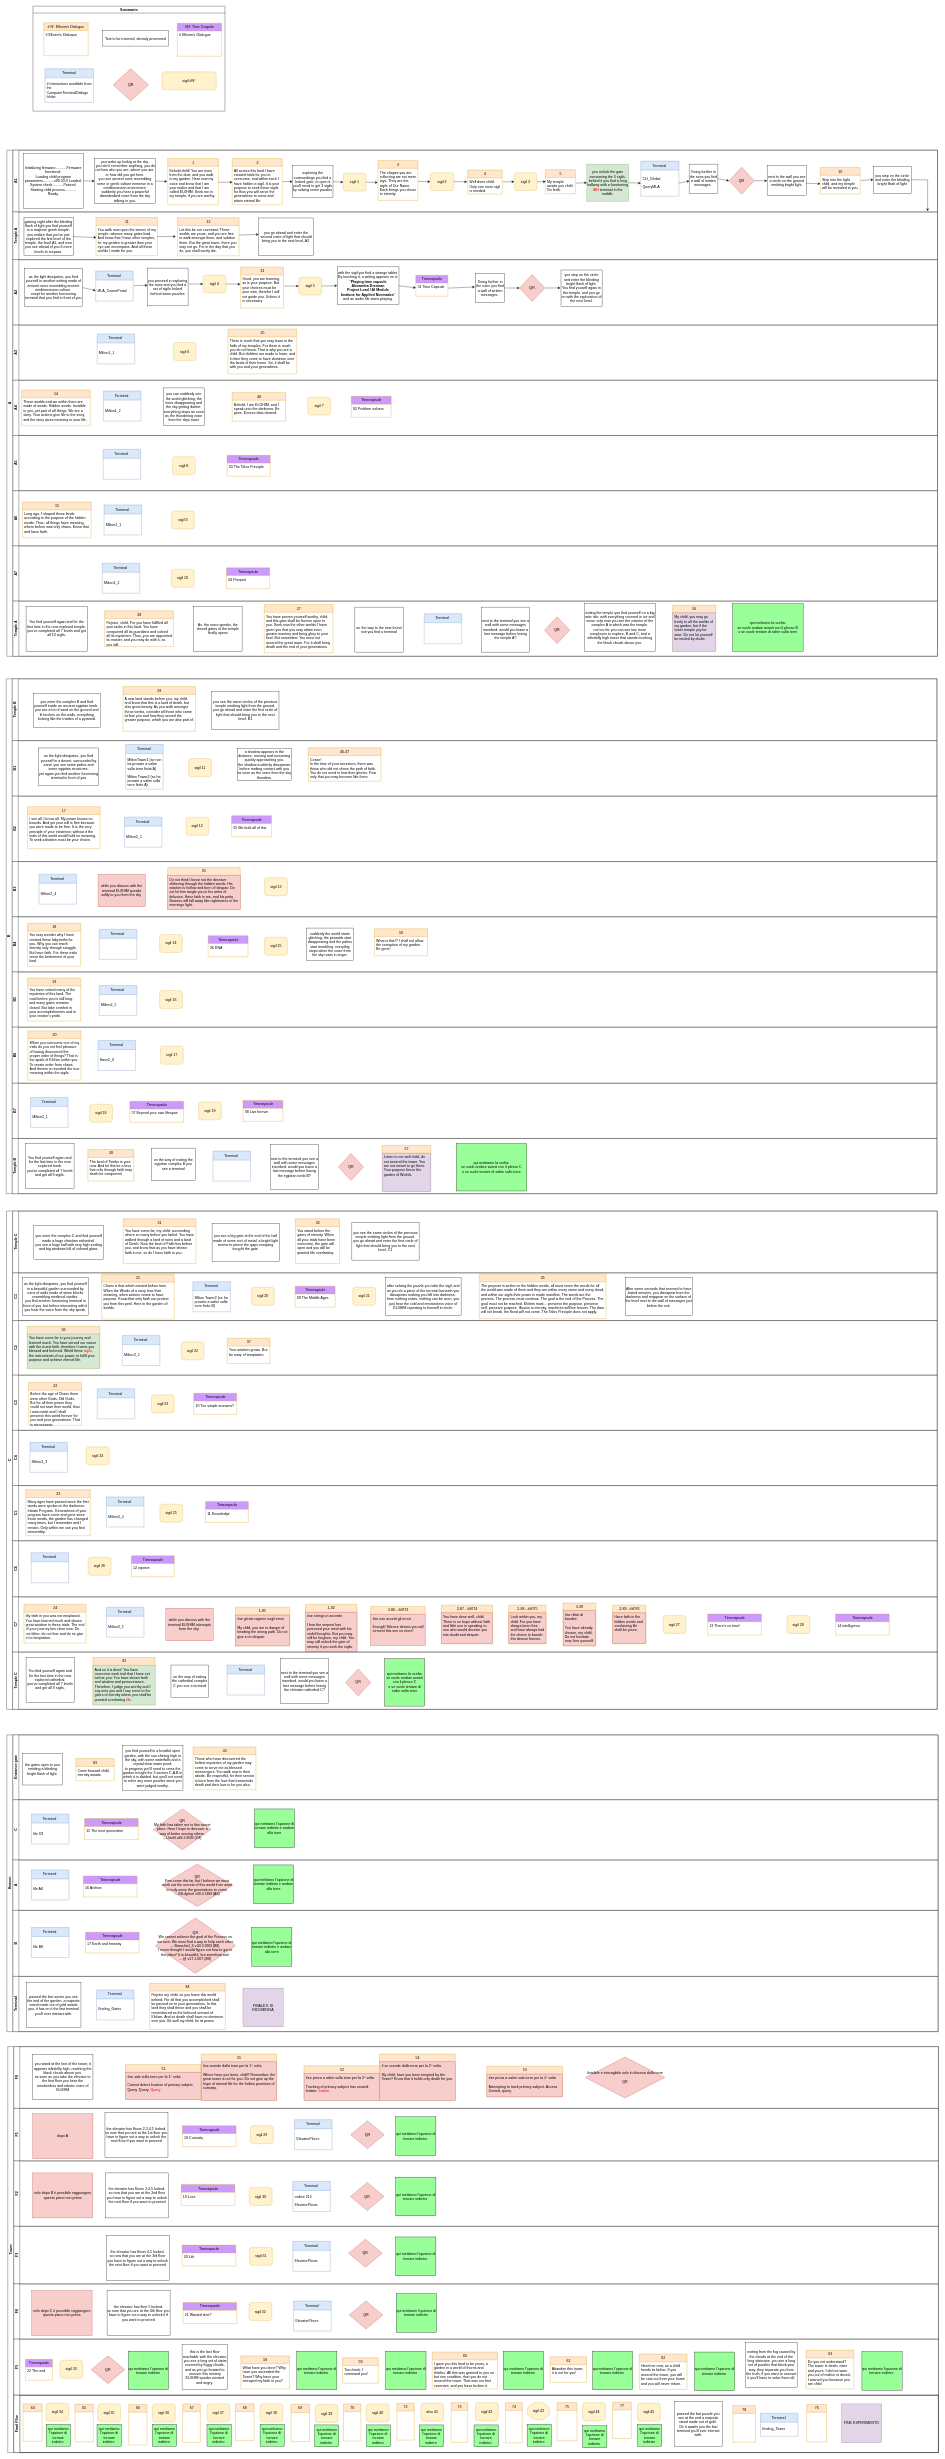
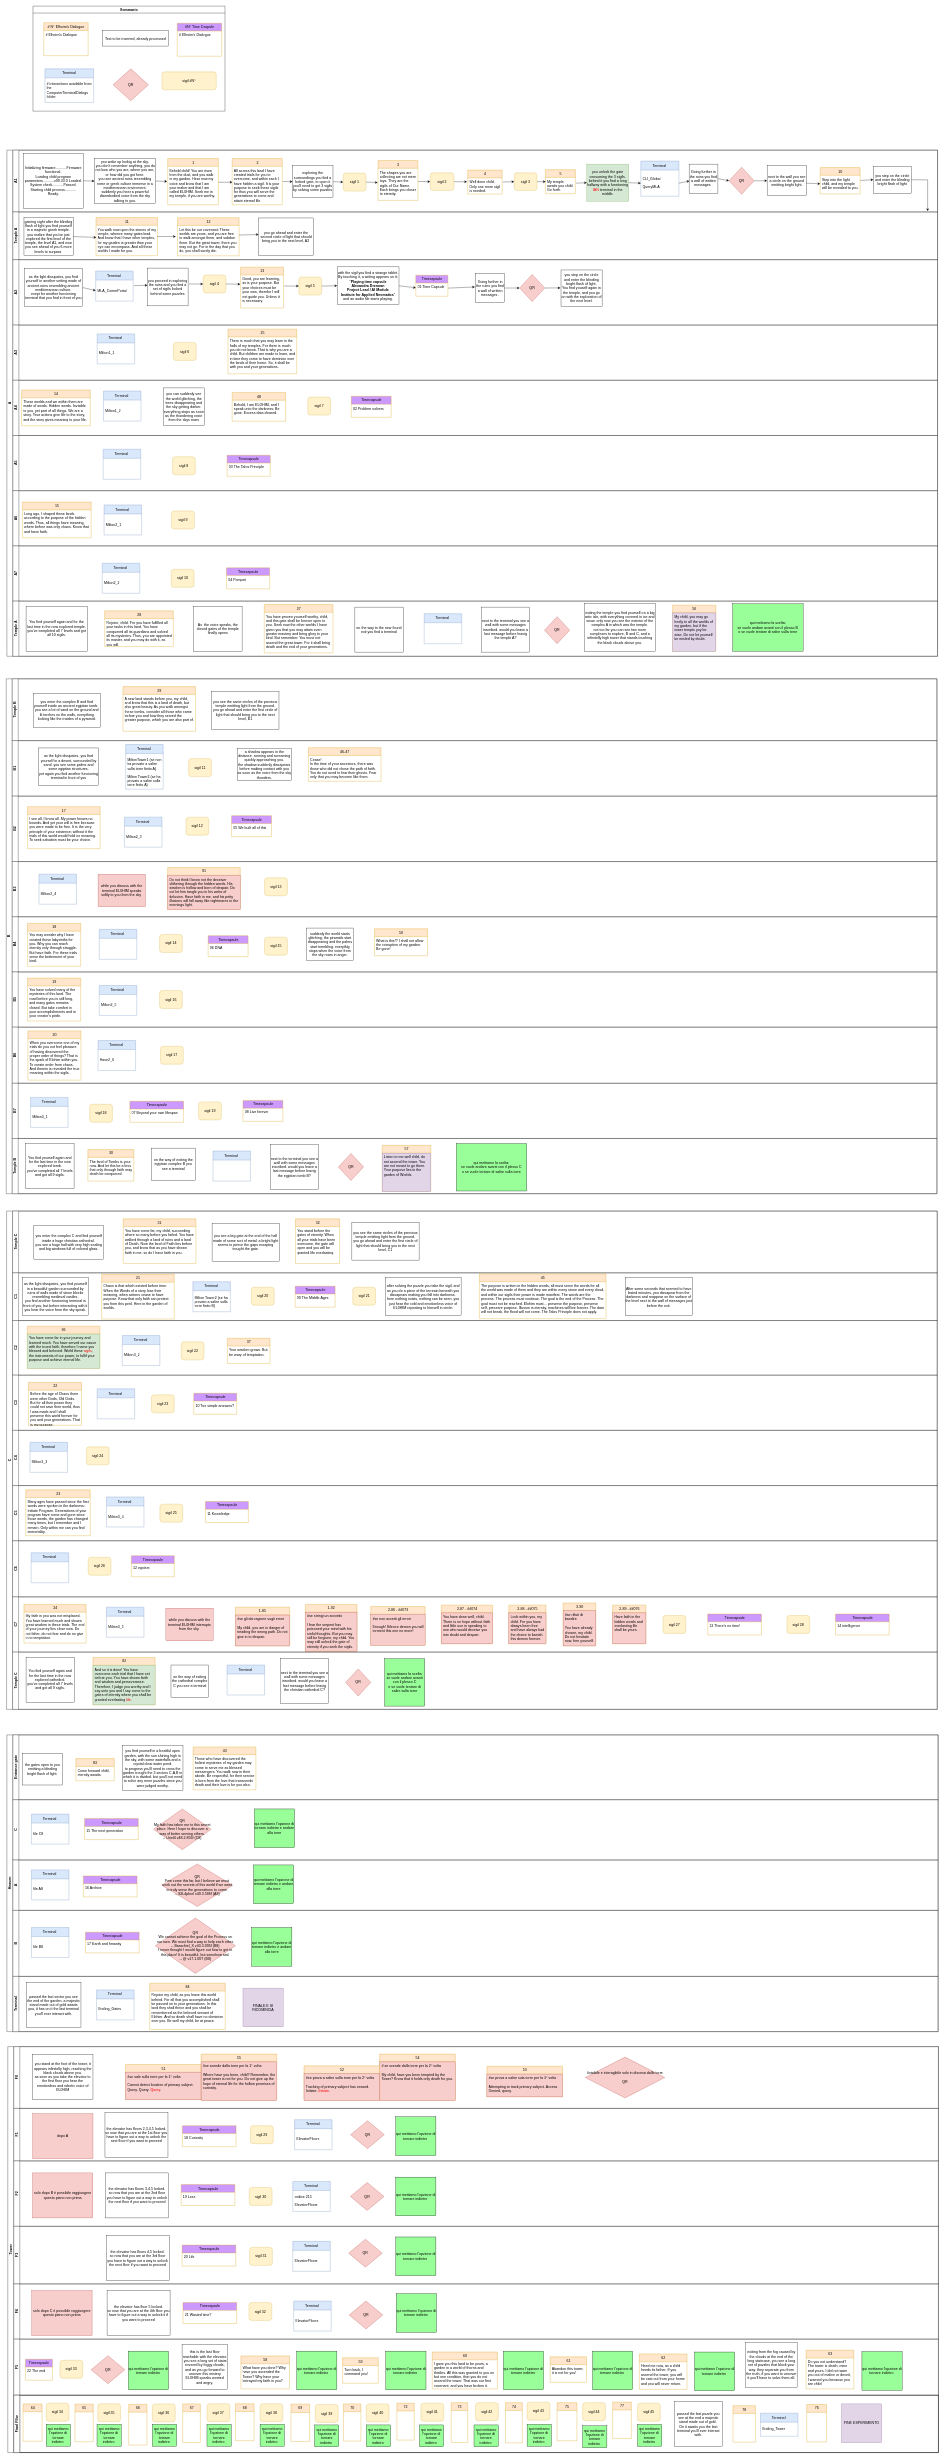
(538, 2411) -> (538, 2411)
(432, 2412) -> (432, 2412)
